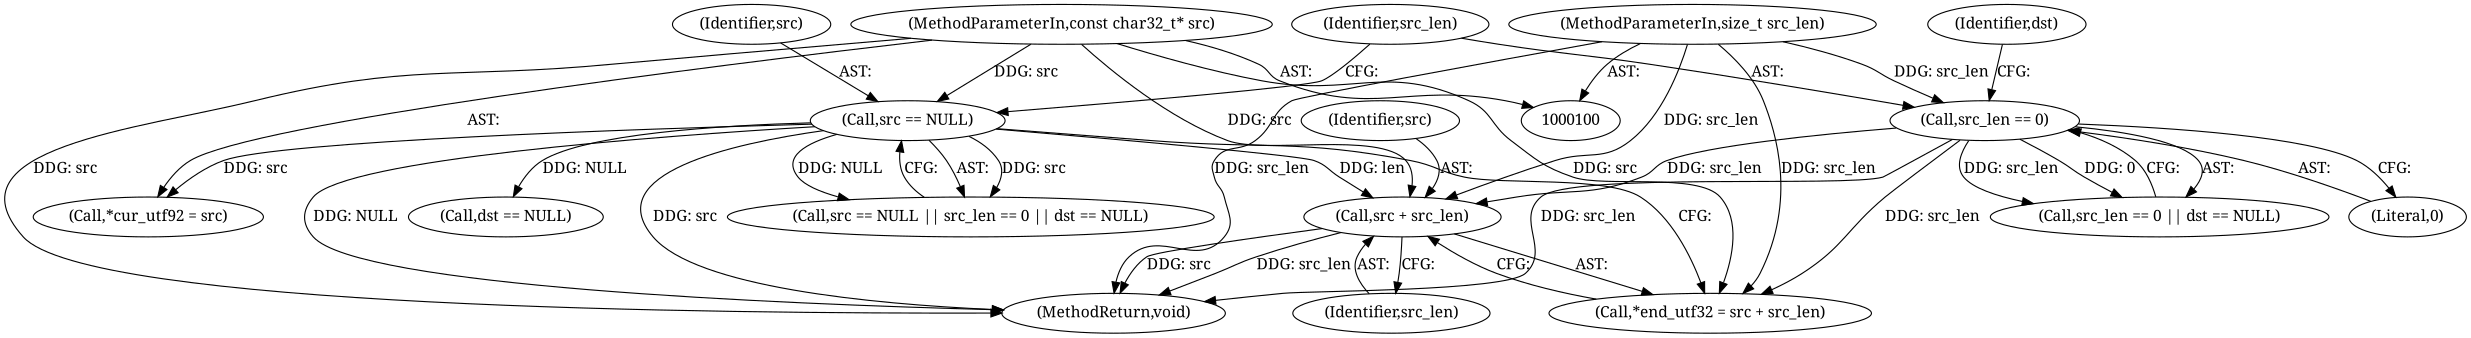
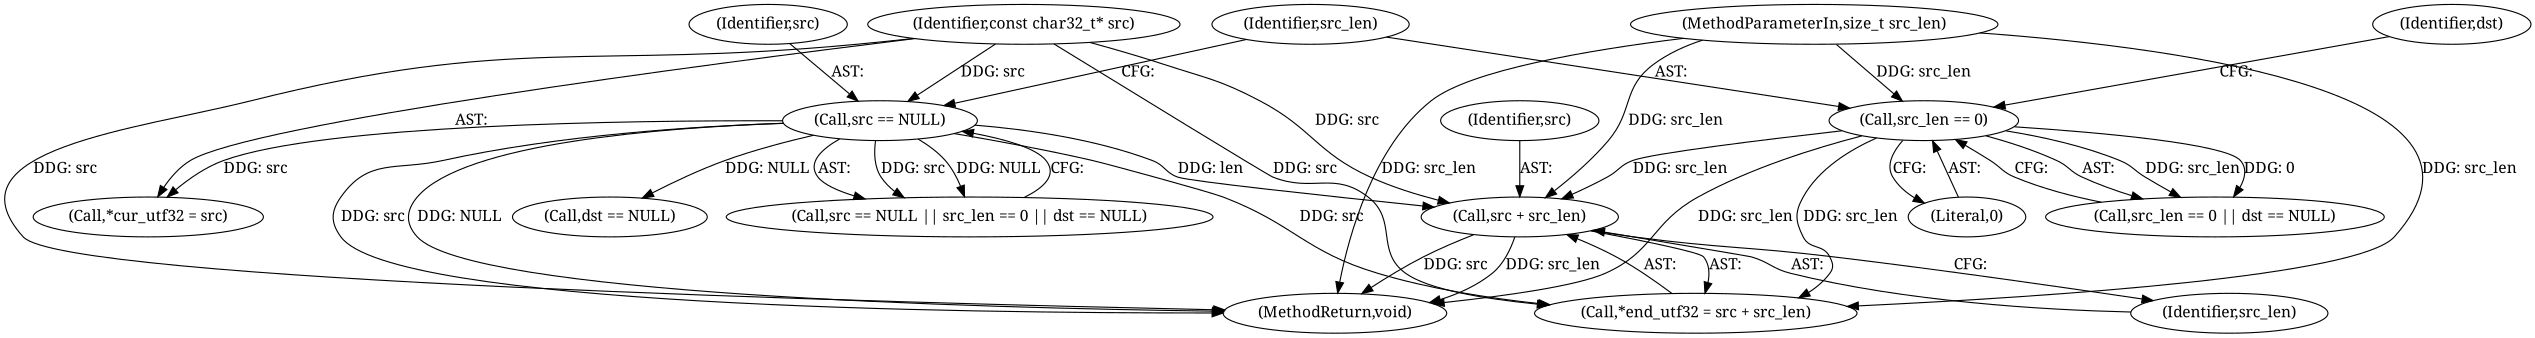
(1062, 24) -> (1024, 24)
(1571, 121) -> none
(148, 217) -> (148, 217)
(1697, 217) -> (1332, 217)
(1515, 265) -> (1663, 265)
